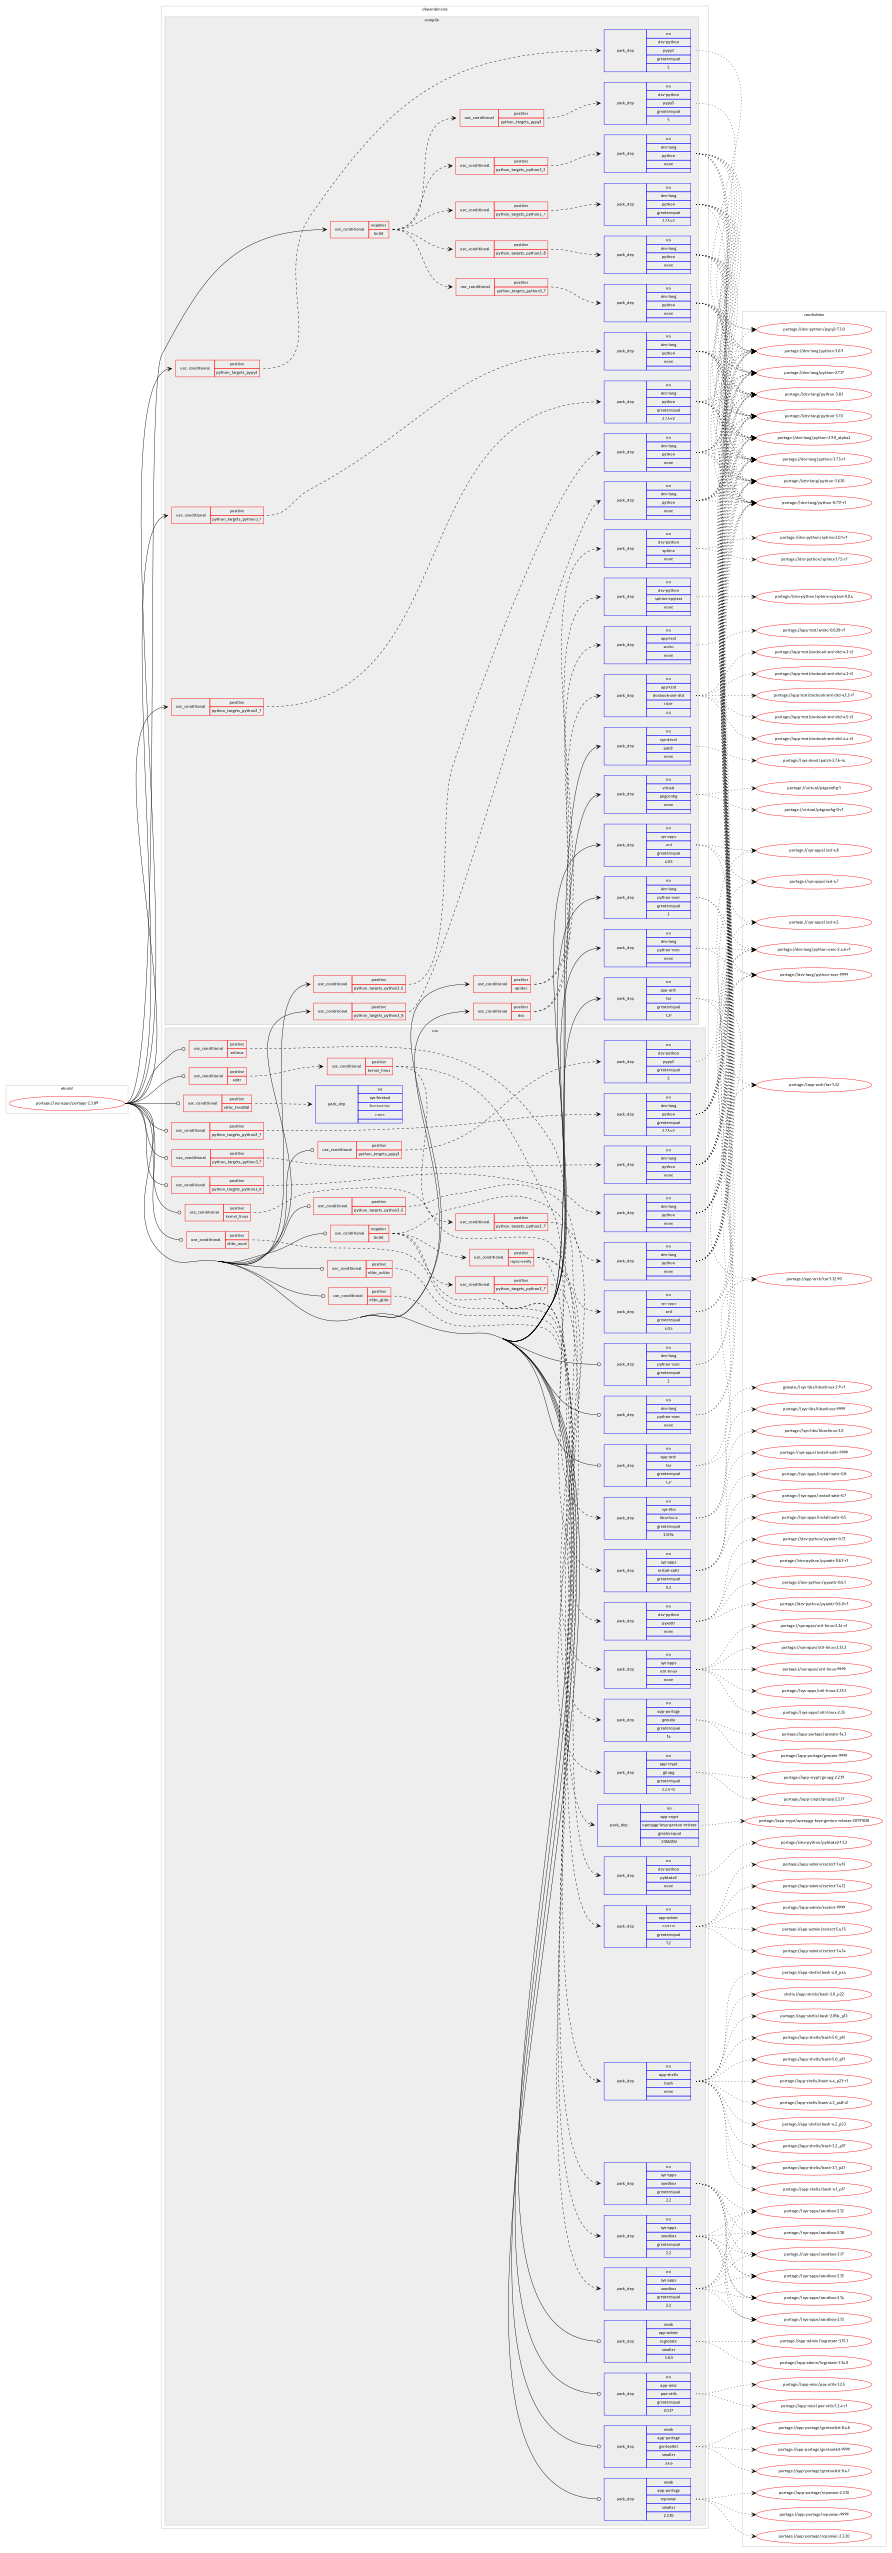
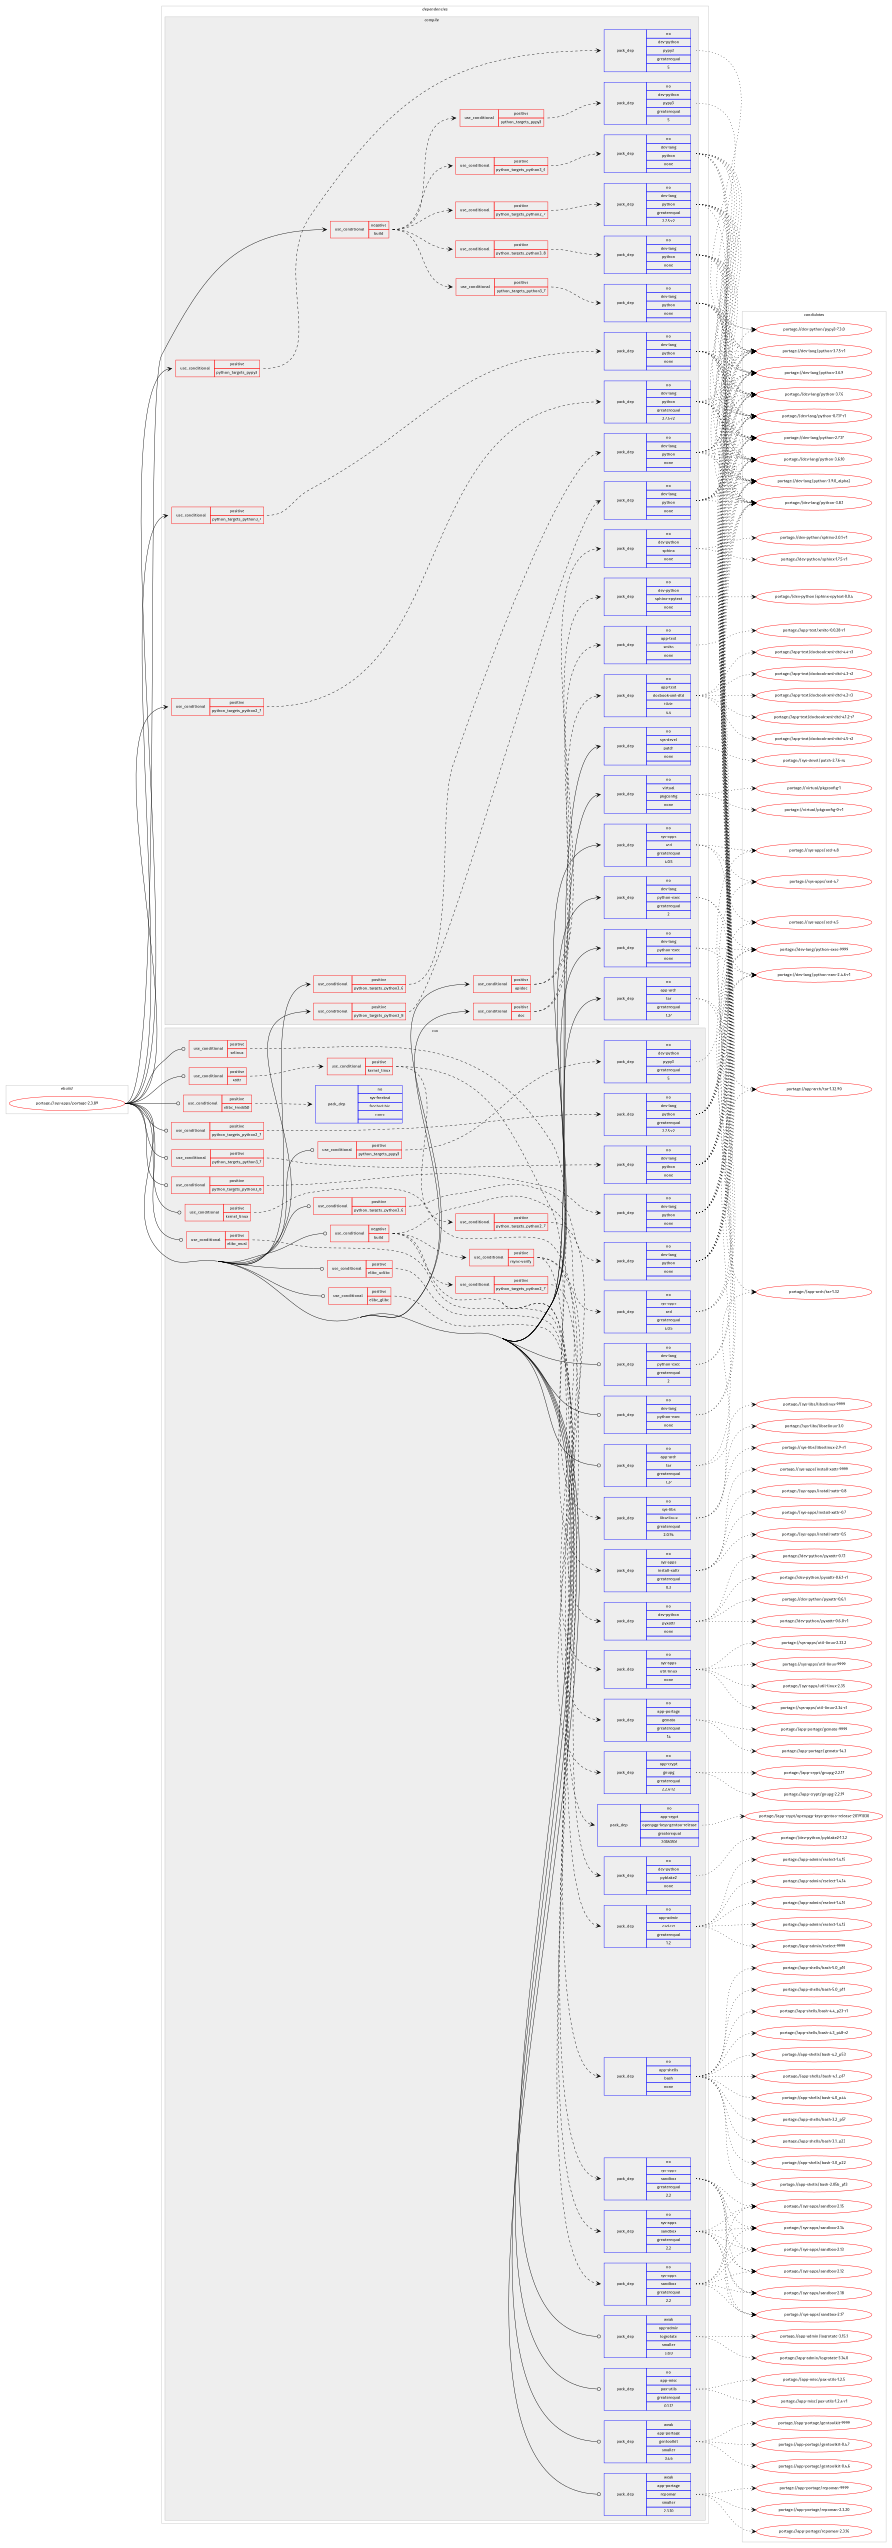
(814, 1388) -> (814, 1448)
(814, 1691) -> none
(814, 1929) -> (814, 1860)
(814, 1995) -> (814, 2163)
